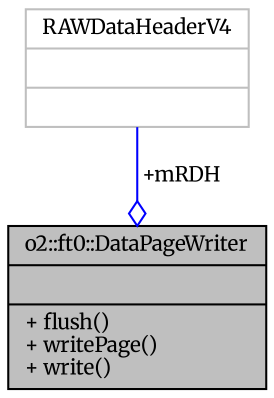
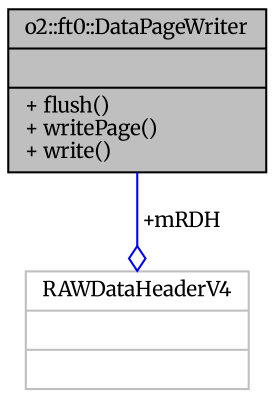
(137, 164) -> (137, 209)
